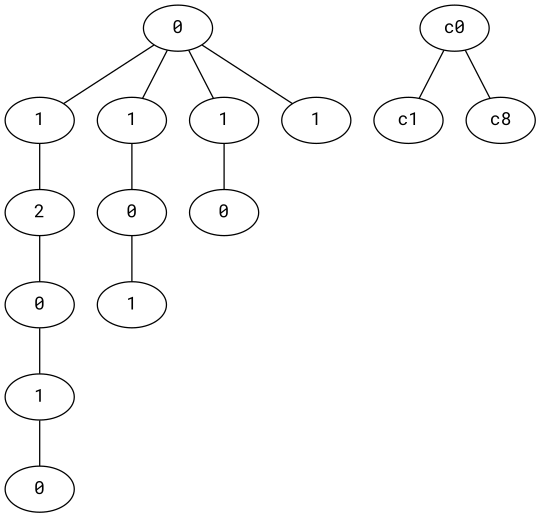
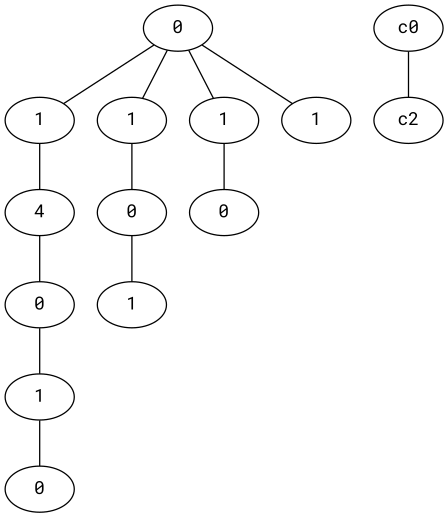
(408, 120) -> none
(501, 120) -> (408, 120)
(40, 213) -> (40, 213)
